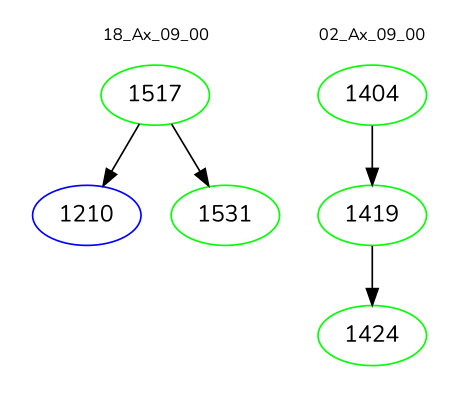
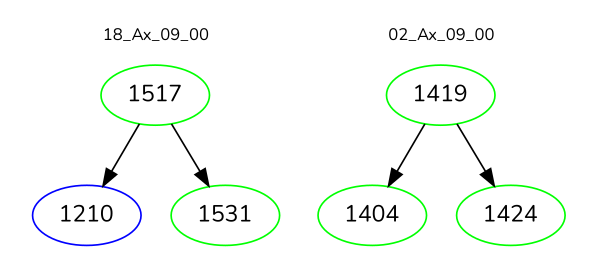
(372, 147) -> (411, 148)
